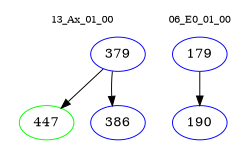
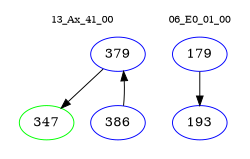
(82, 20) -> (82, 20)
(112, 84) -> (124, 93)
(47, 123) -> (47, 123)
(200, 123) -> (200, 123)
